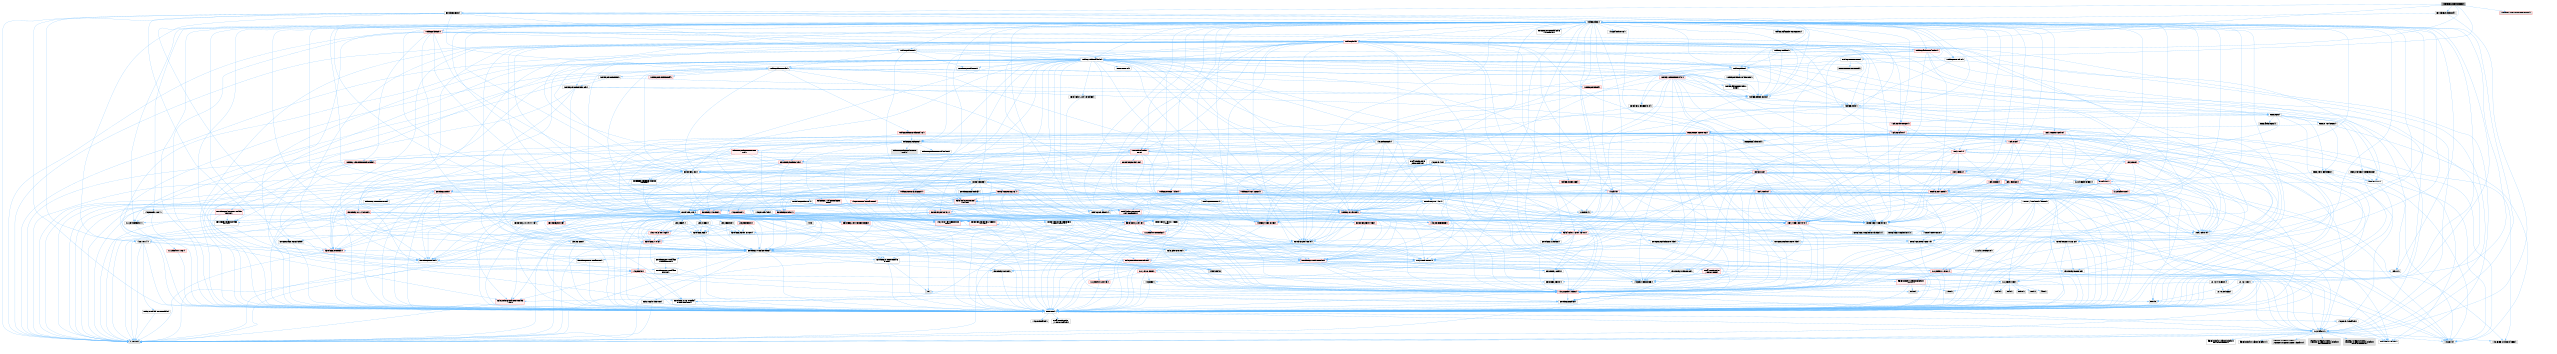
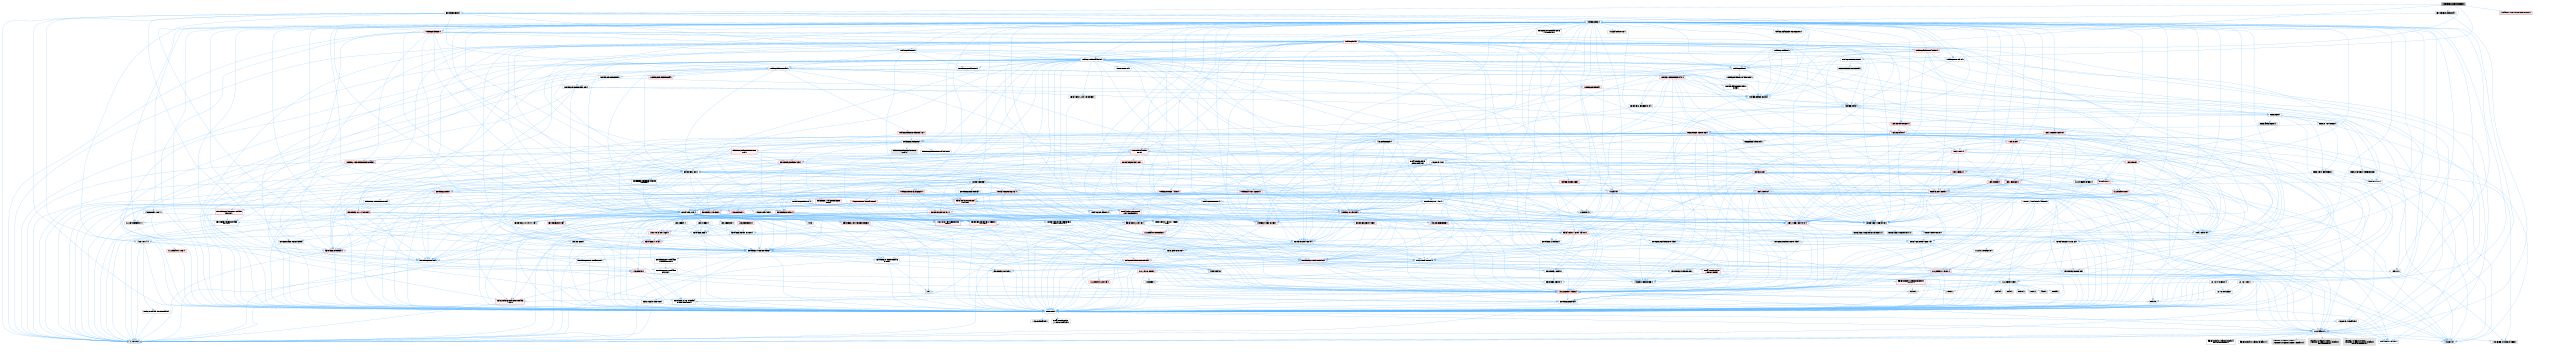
none -> (2055, 292)
